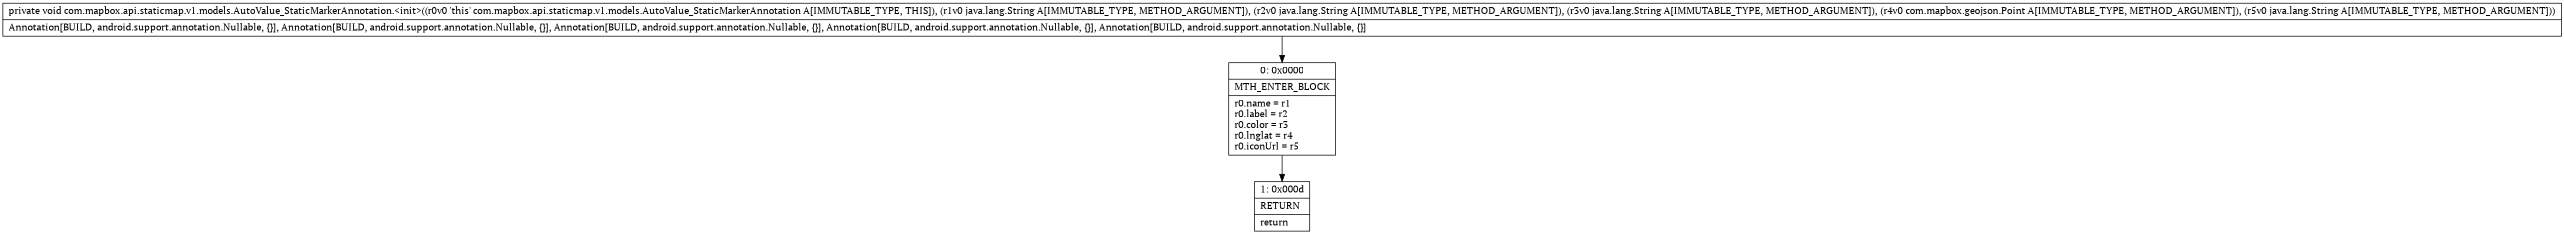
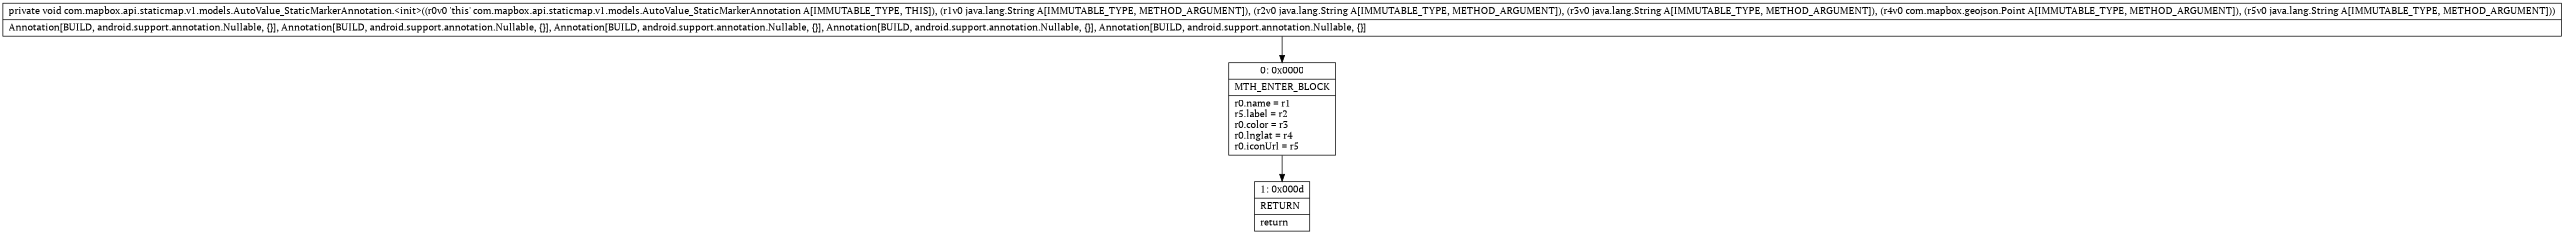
(1261, 114) -> (1261, 114)
